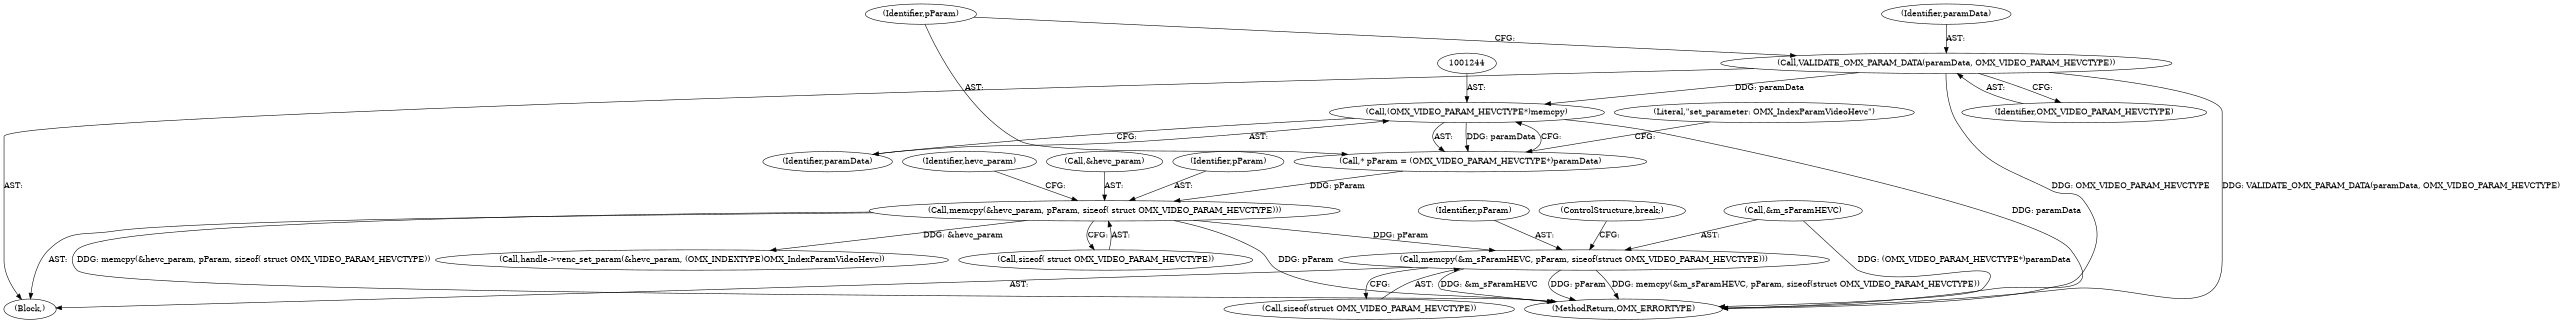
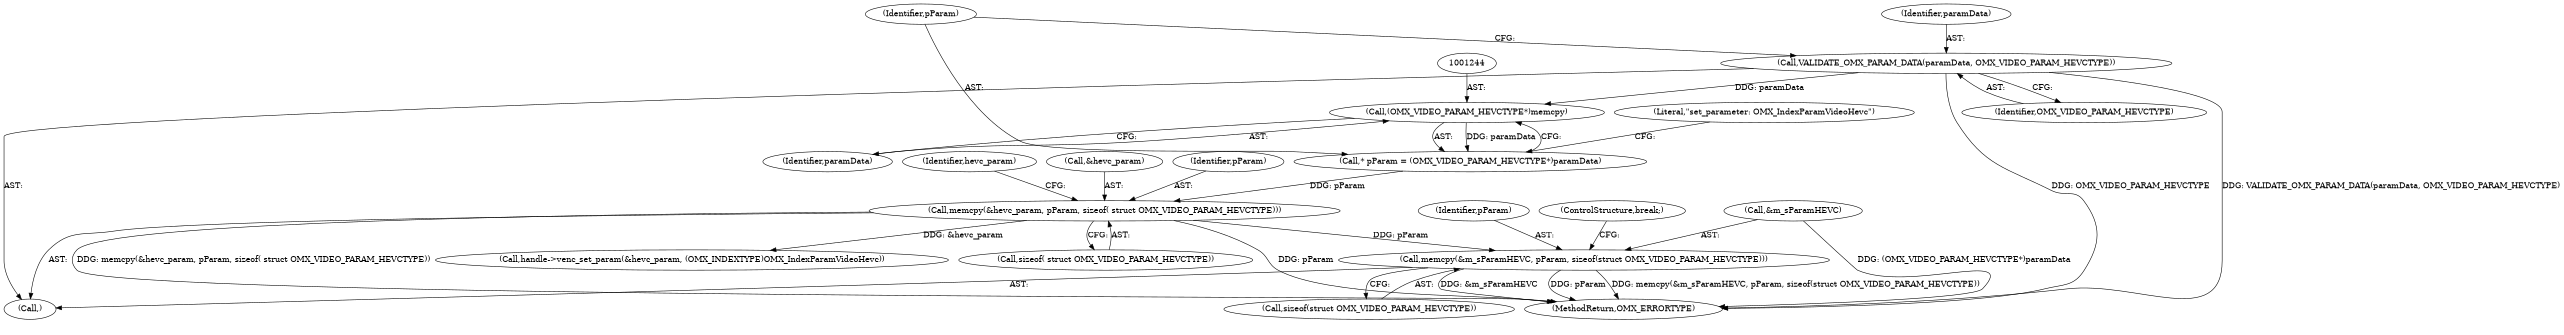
(2010, 220) -> none
(30, 309) -> (30, 309)
